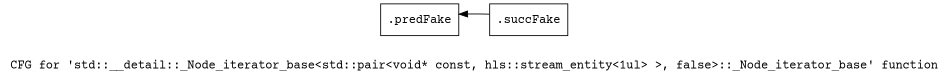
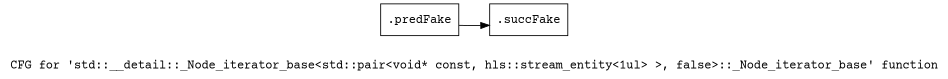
(479, 14) -> (470, 26)
